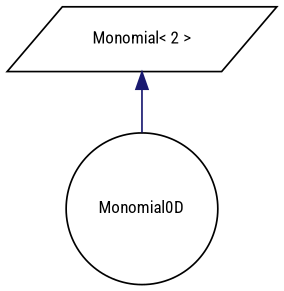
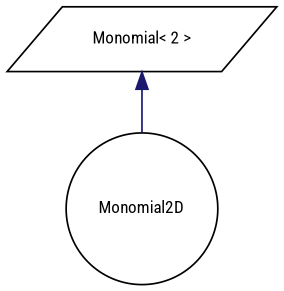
(142, 209) -> (142, 209)
